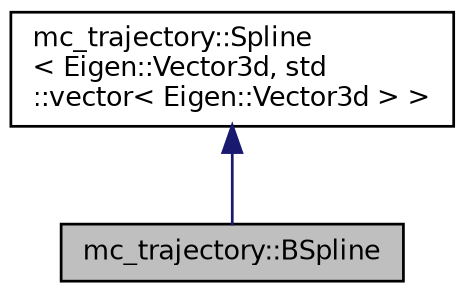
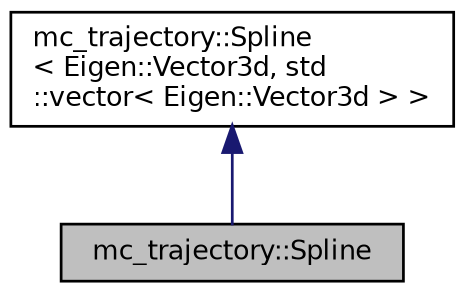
(232, 253) -> (232, 253)
